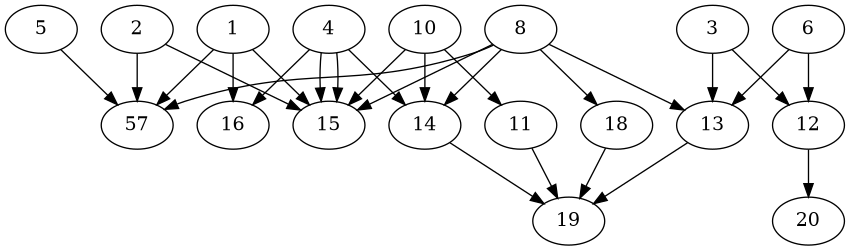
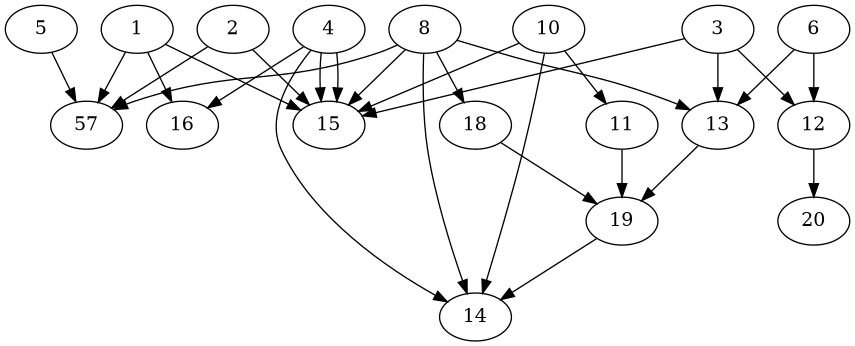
none -> (530, 76)
(491, 170) -> (554, 266)
